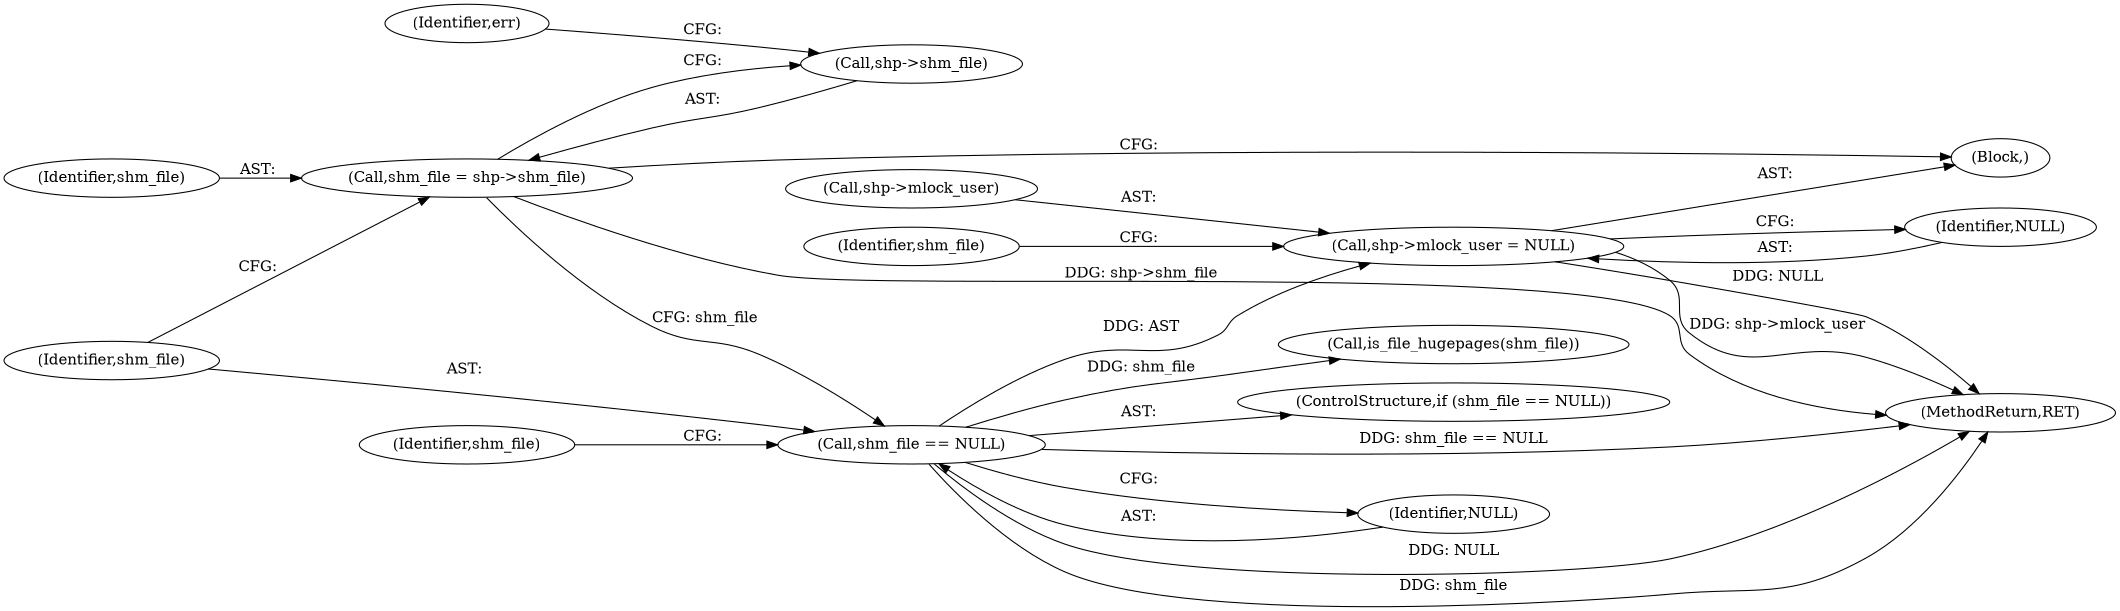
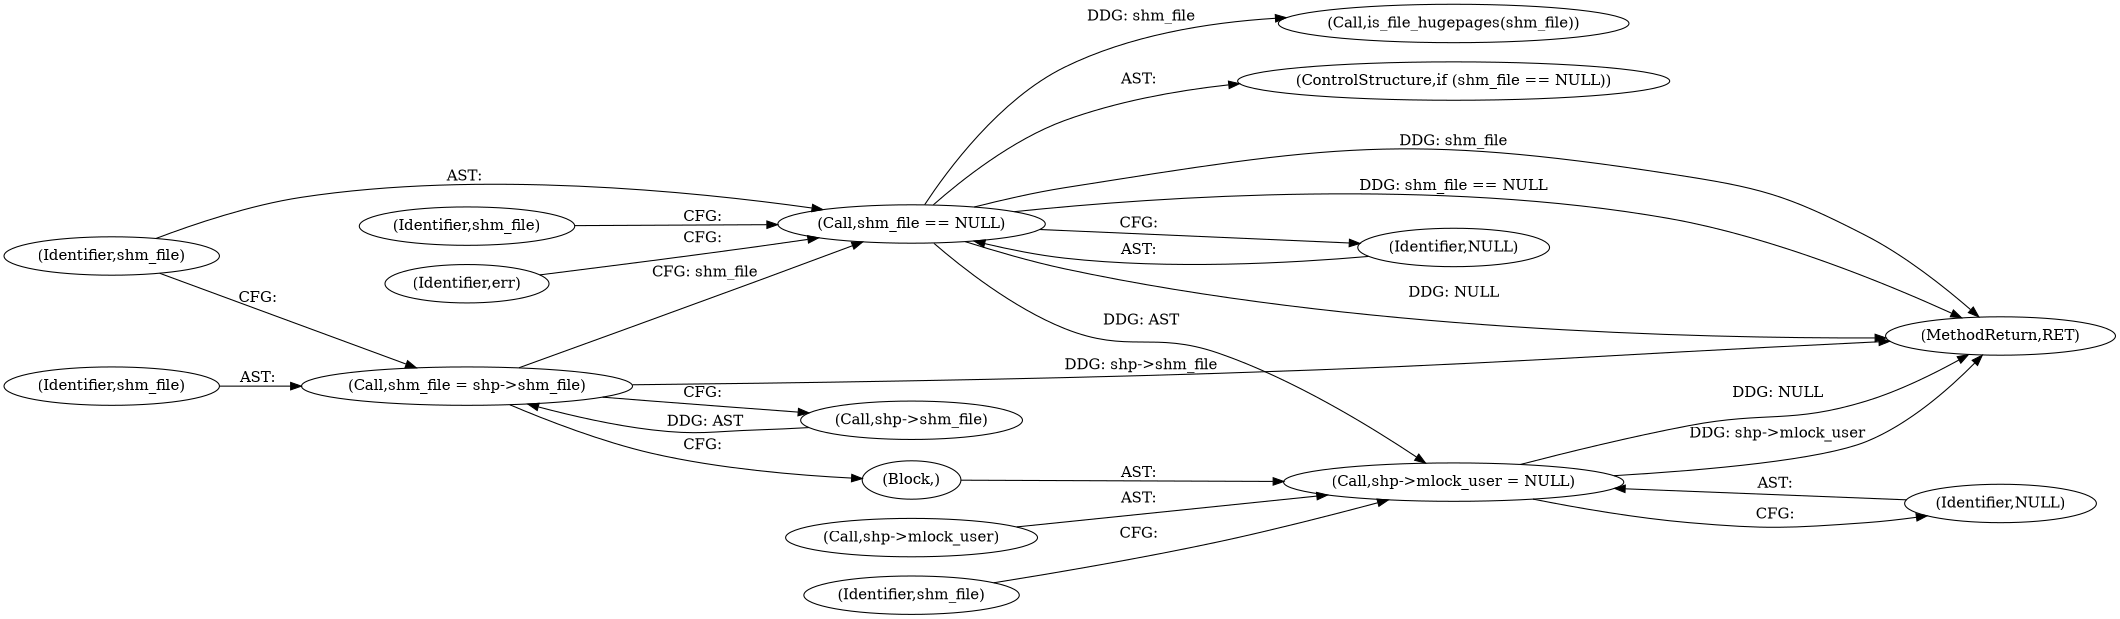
(677, 40) -> (674, 258)
(705, 100) -> (705, 422)
(1748, 199) -> (1117, 481)
